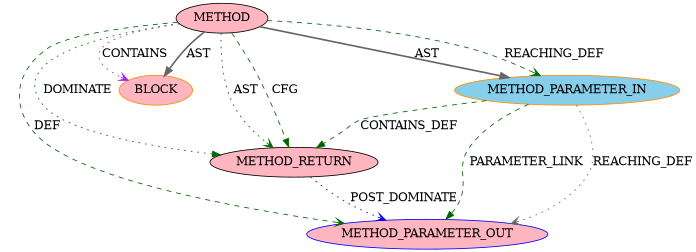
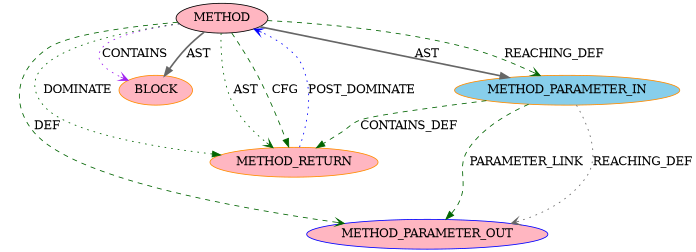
(294, 162) -> (294, 162)
(342, 200) -> (307, 80)
